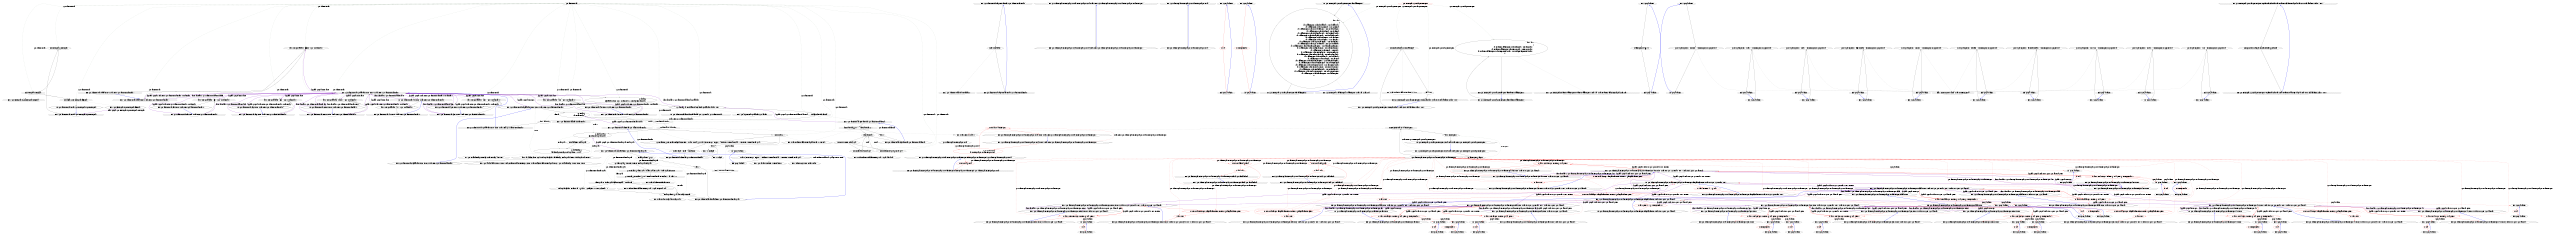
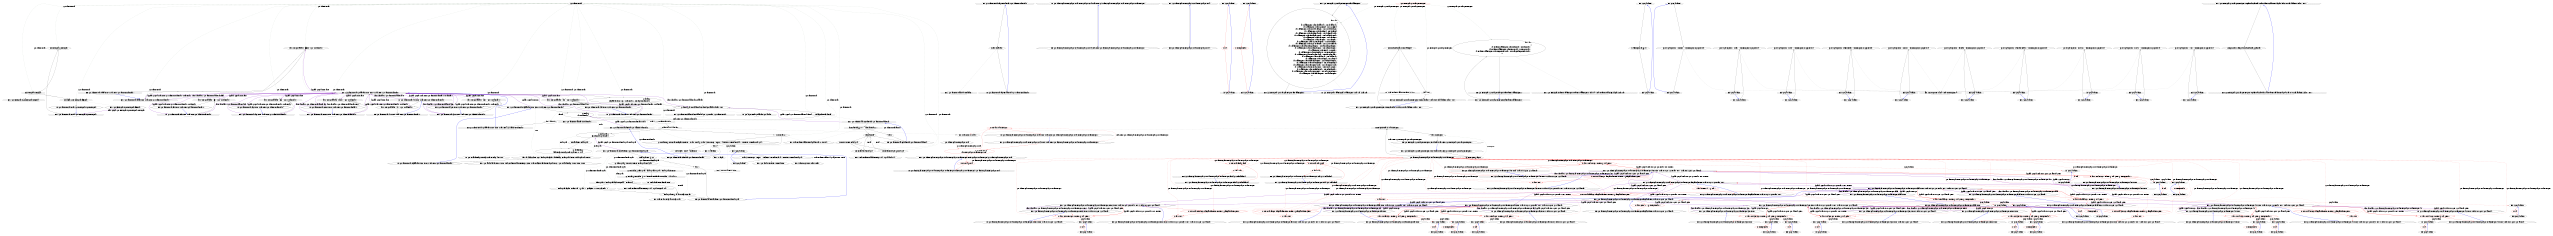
(709, 151) -> (711, 151)
